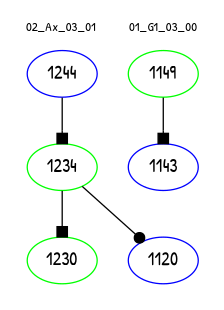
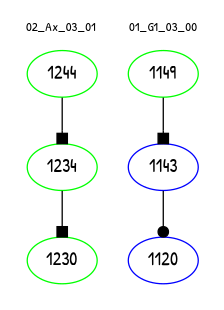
(62, 74) -> (62, 74)
(99, 202) -> (163, 209)
